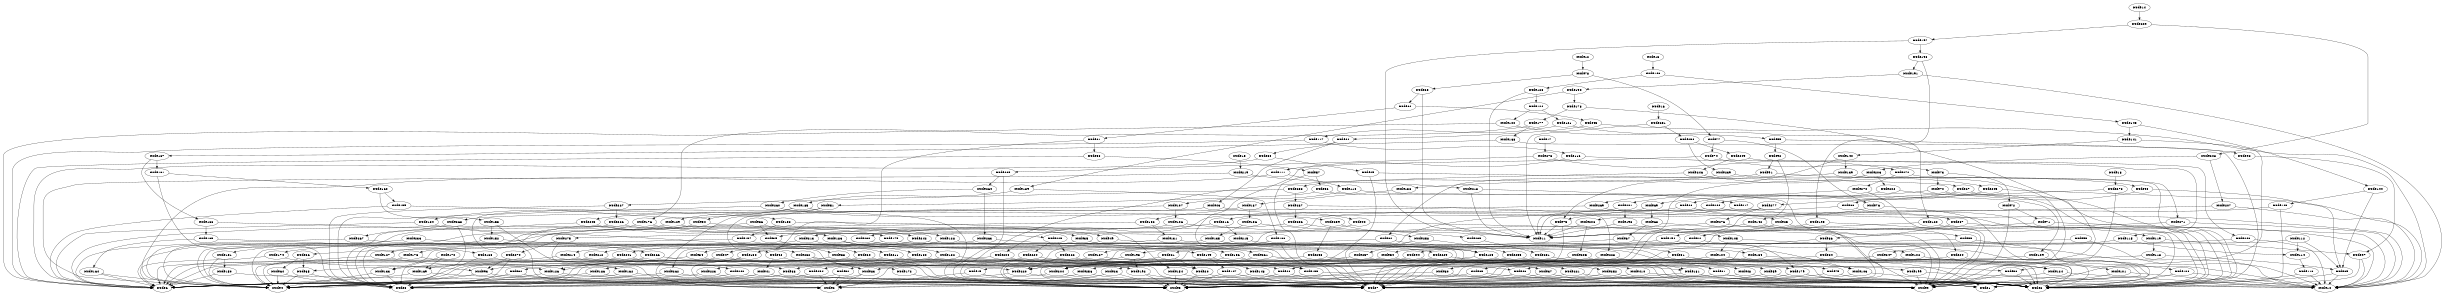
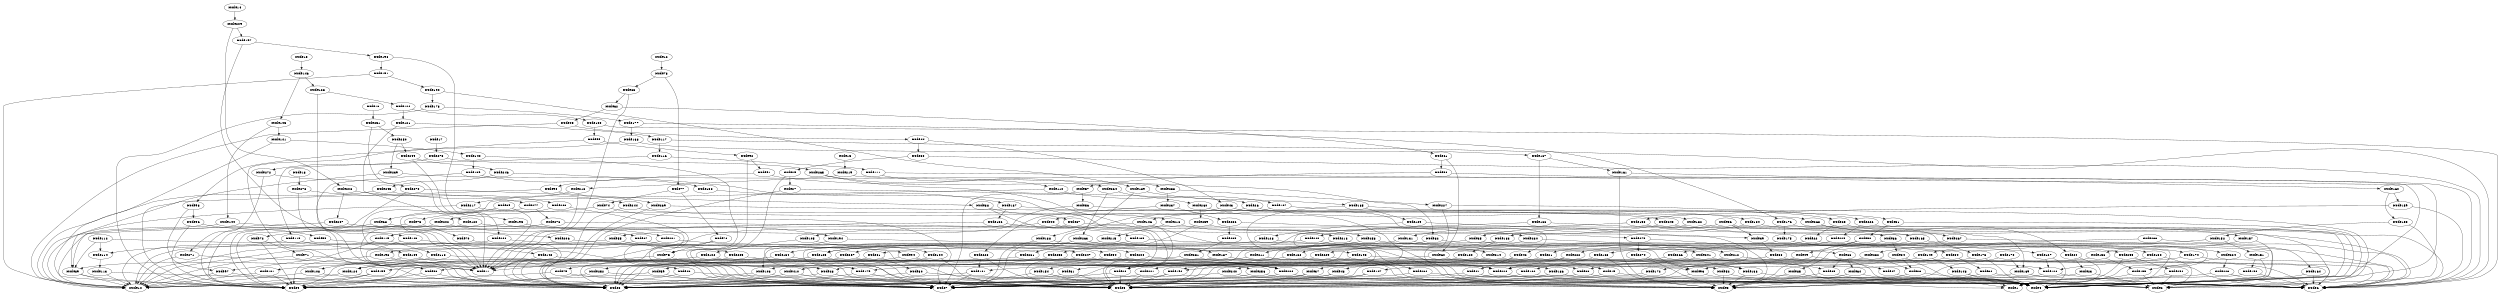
(1796, 196) -> none
none -> (193, 222)
(1119, 266) -> none
